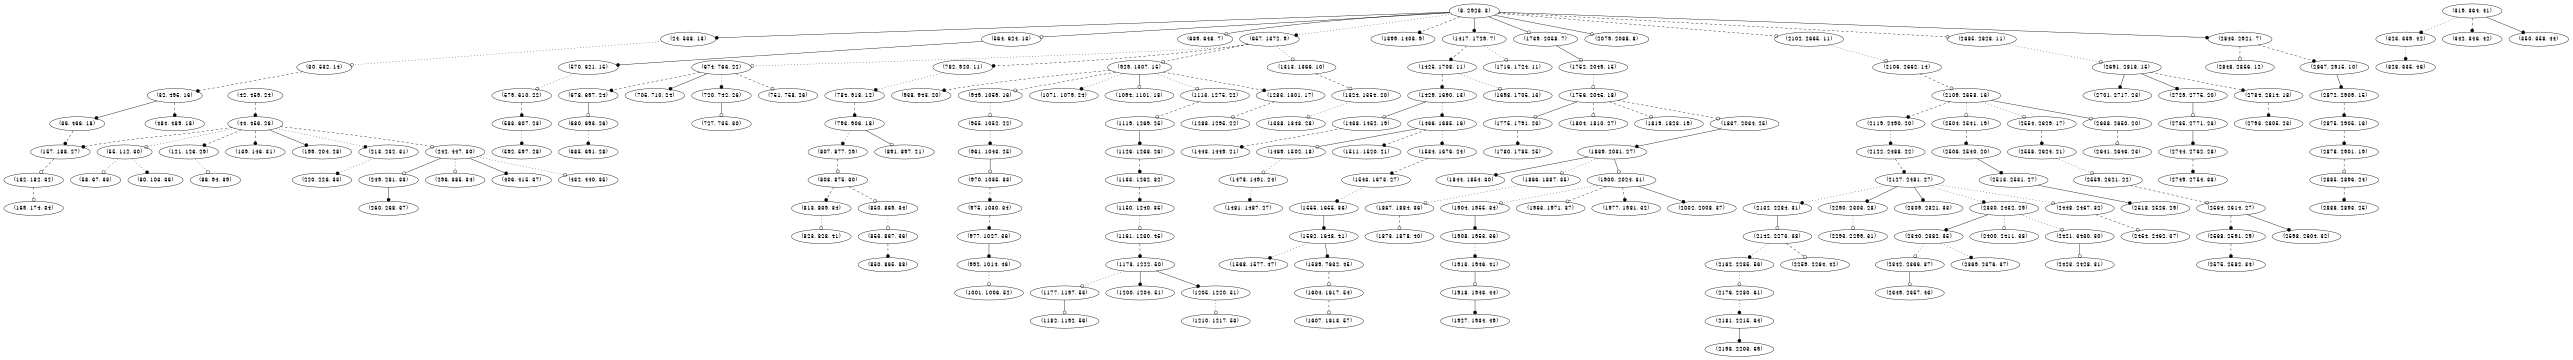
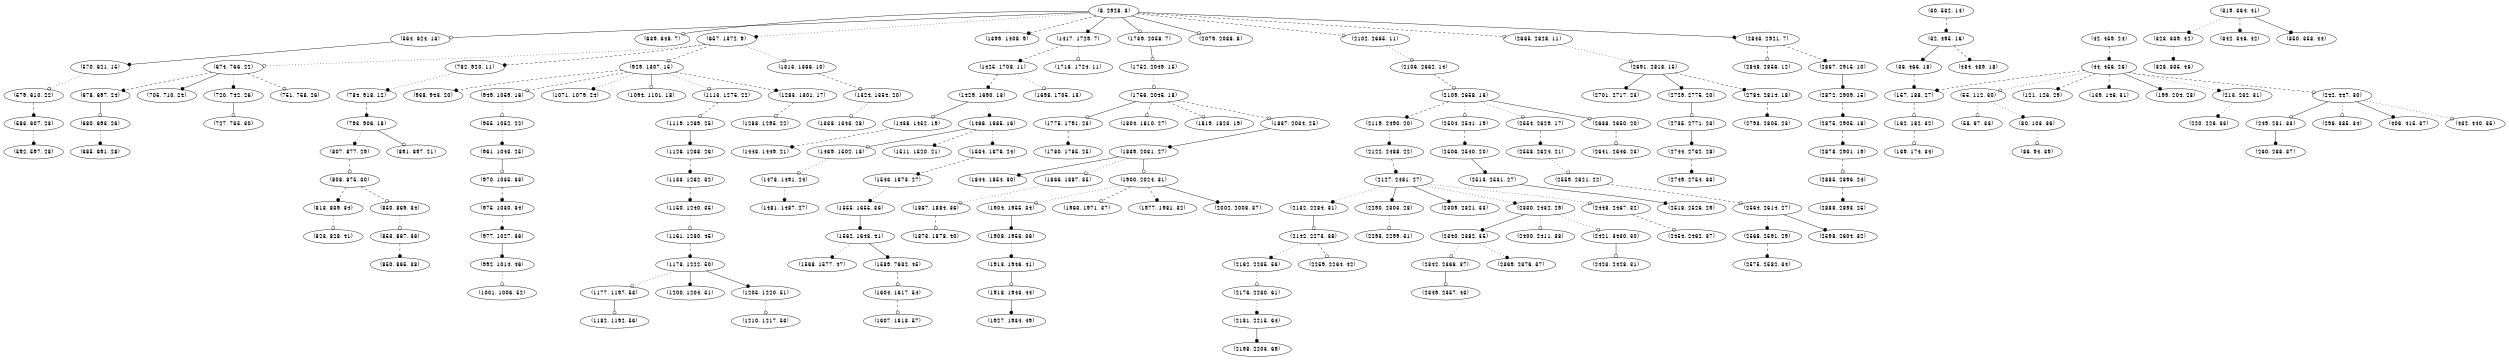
(688, 39) -> none
(201, 165) -> (2037, 136)
(2231, 221) -> (1767, 221)
